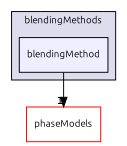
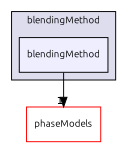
(64, 21) -> (64, 21)
